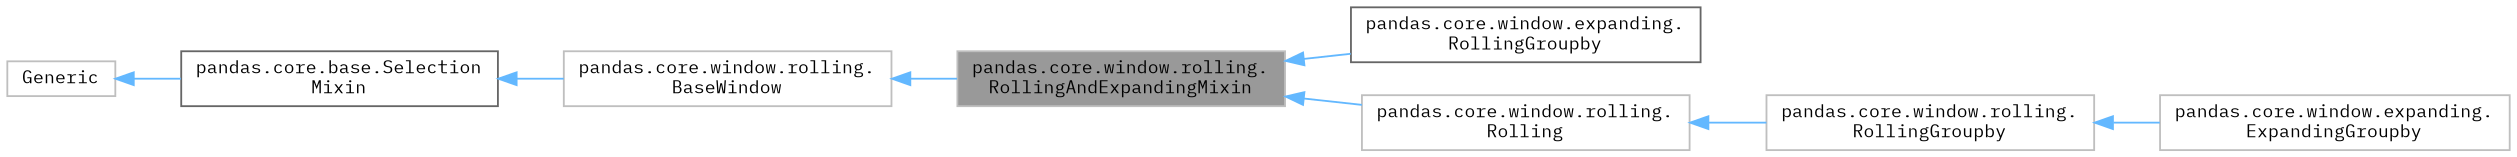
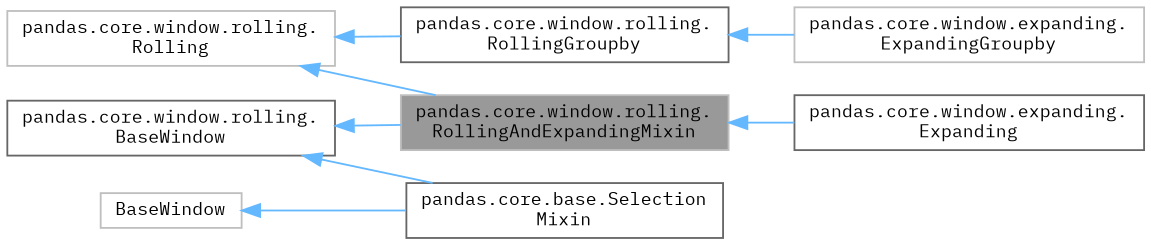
(1526, 35) -> (969, 123)
(61, 79) -> (171, 211)
(540, 79) -> (377, 171)
(728, 79) -> (171, 128)
(1333, 102) -> (377, 83)
(1930, 123) -> (565, 35)
